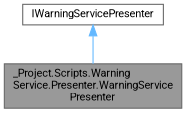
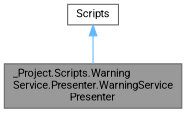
(93, 15) -> (93, 15)
